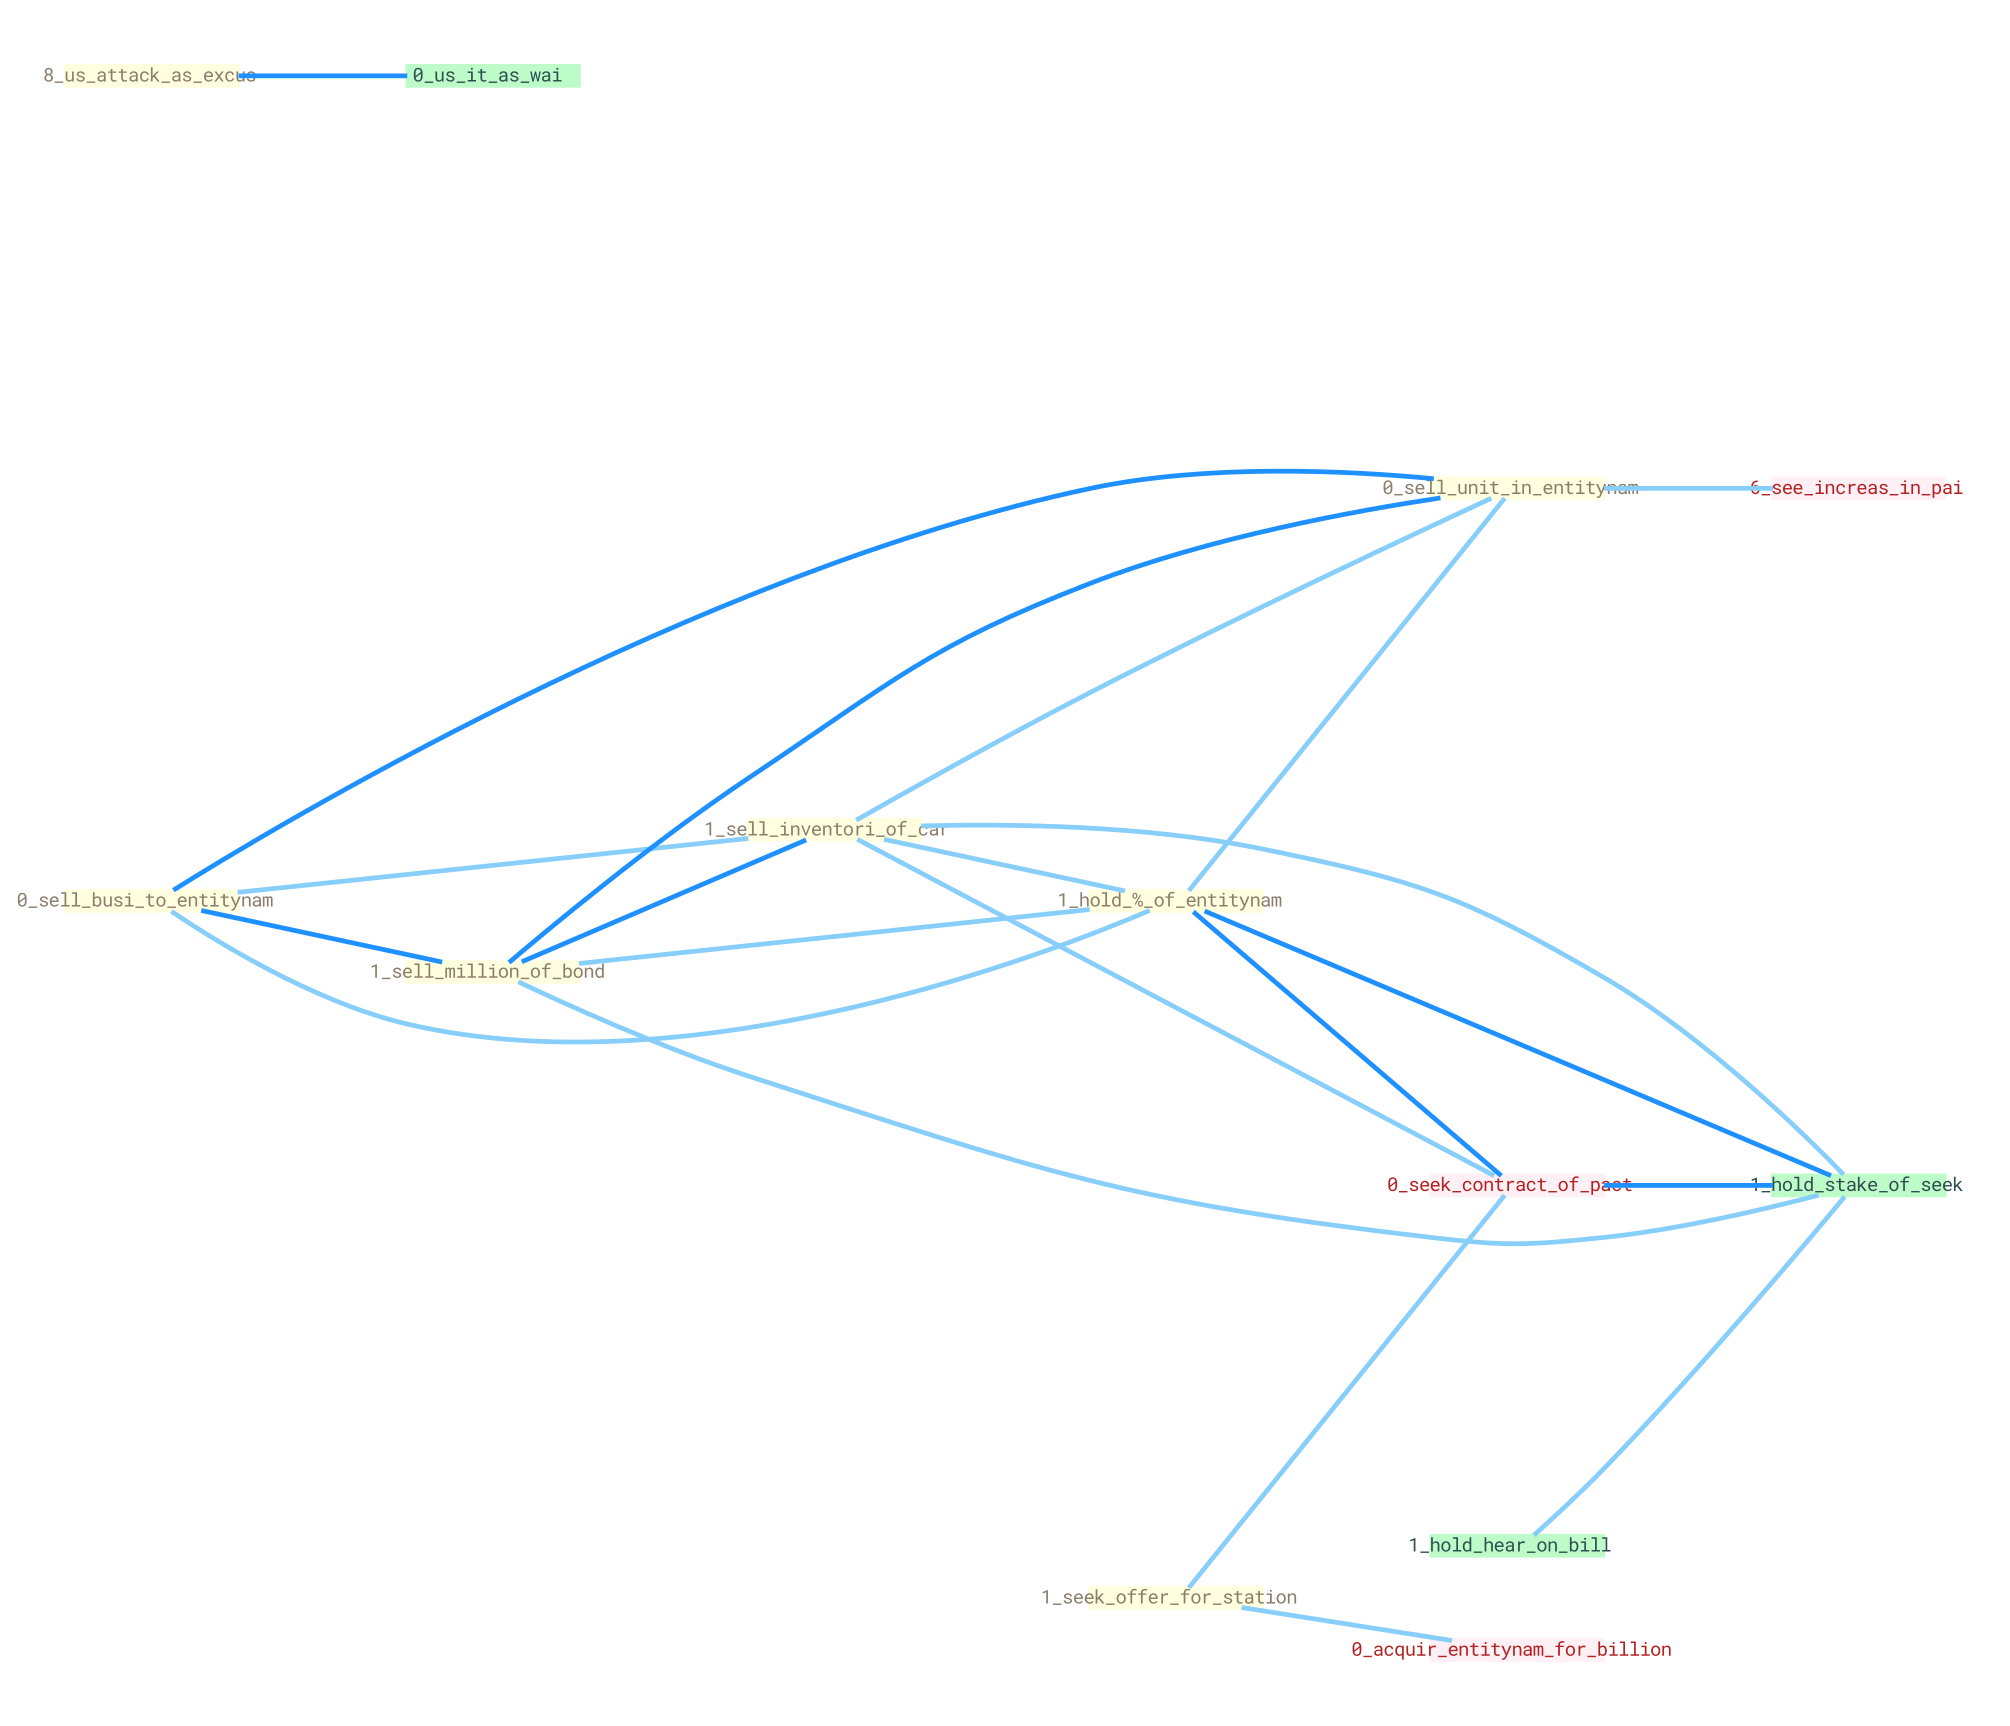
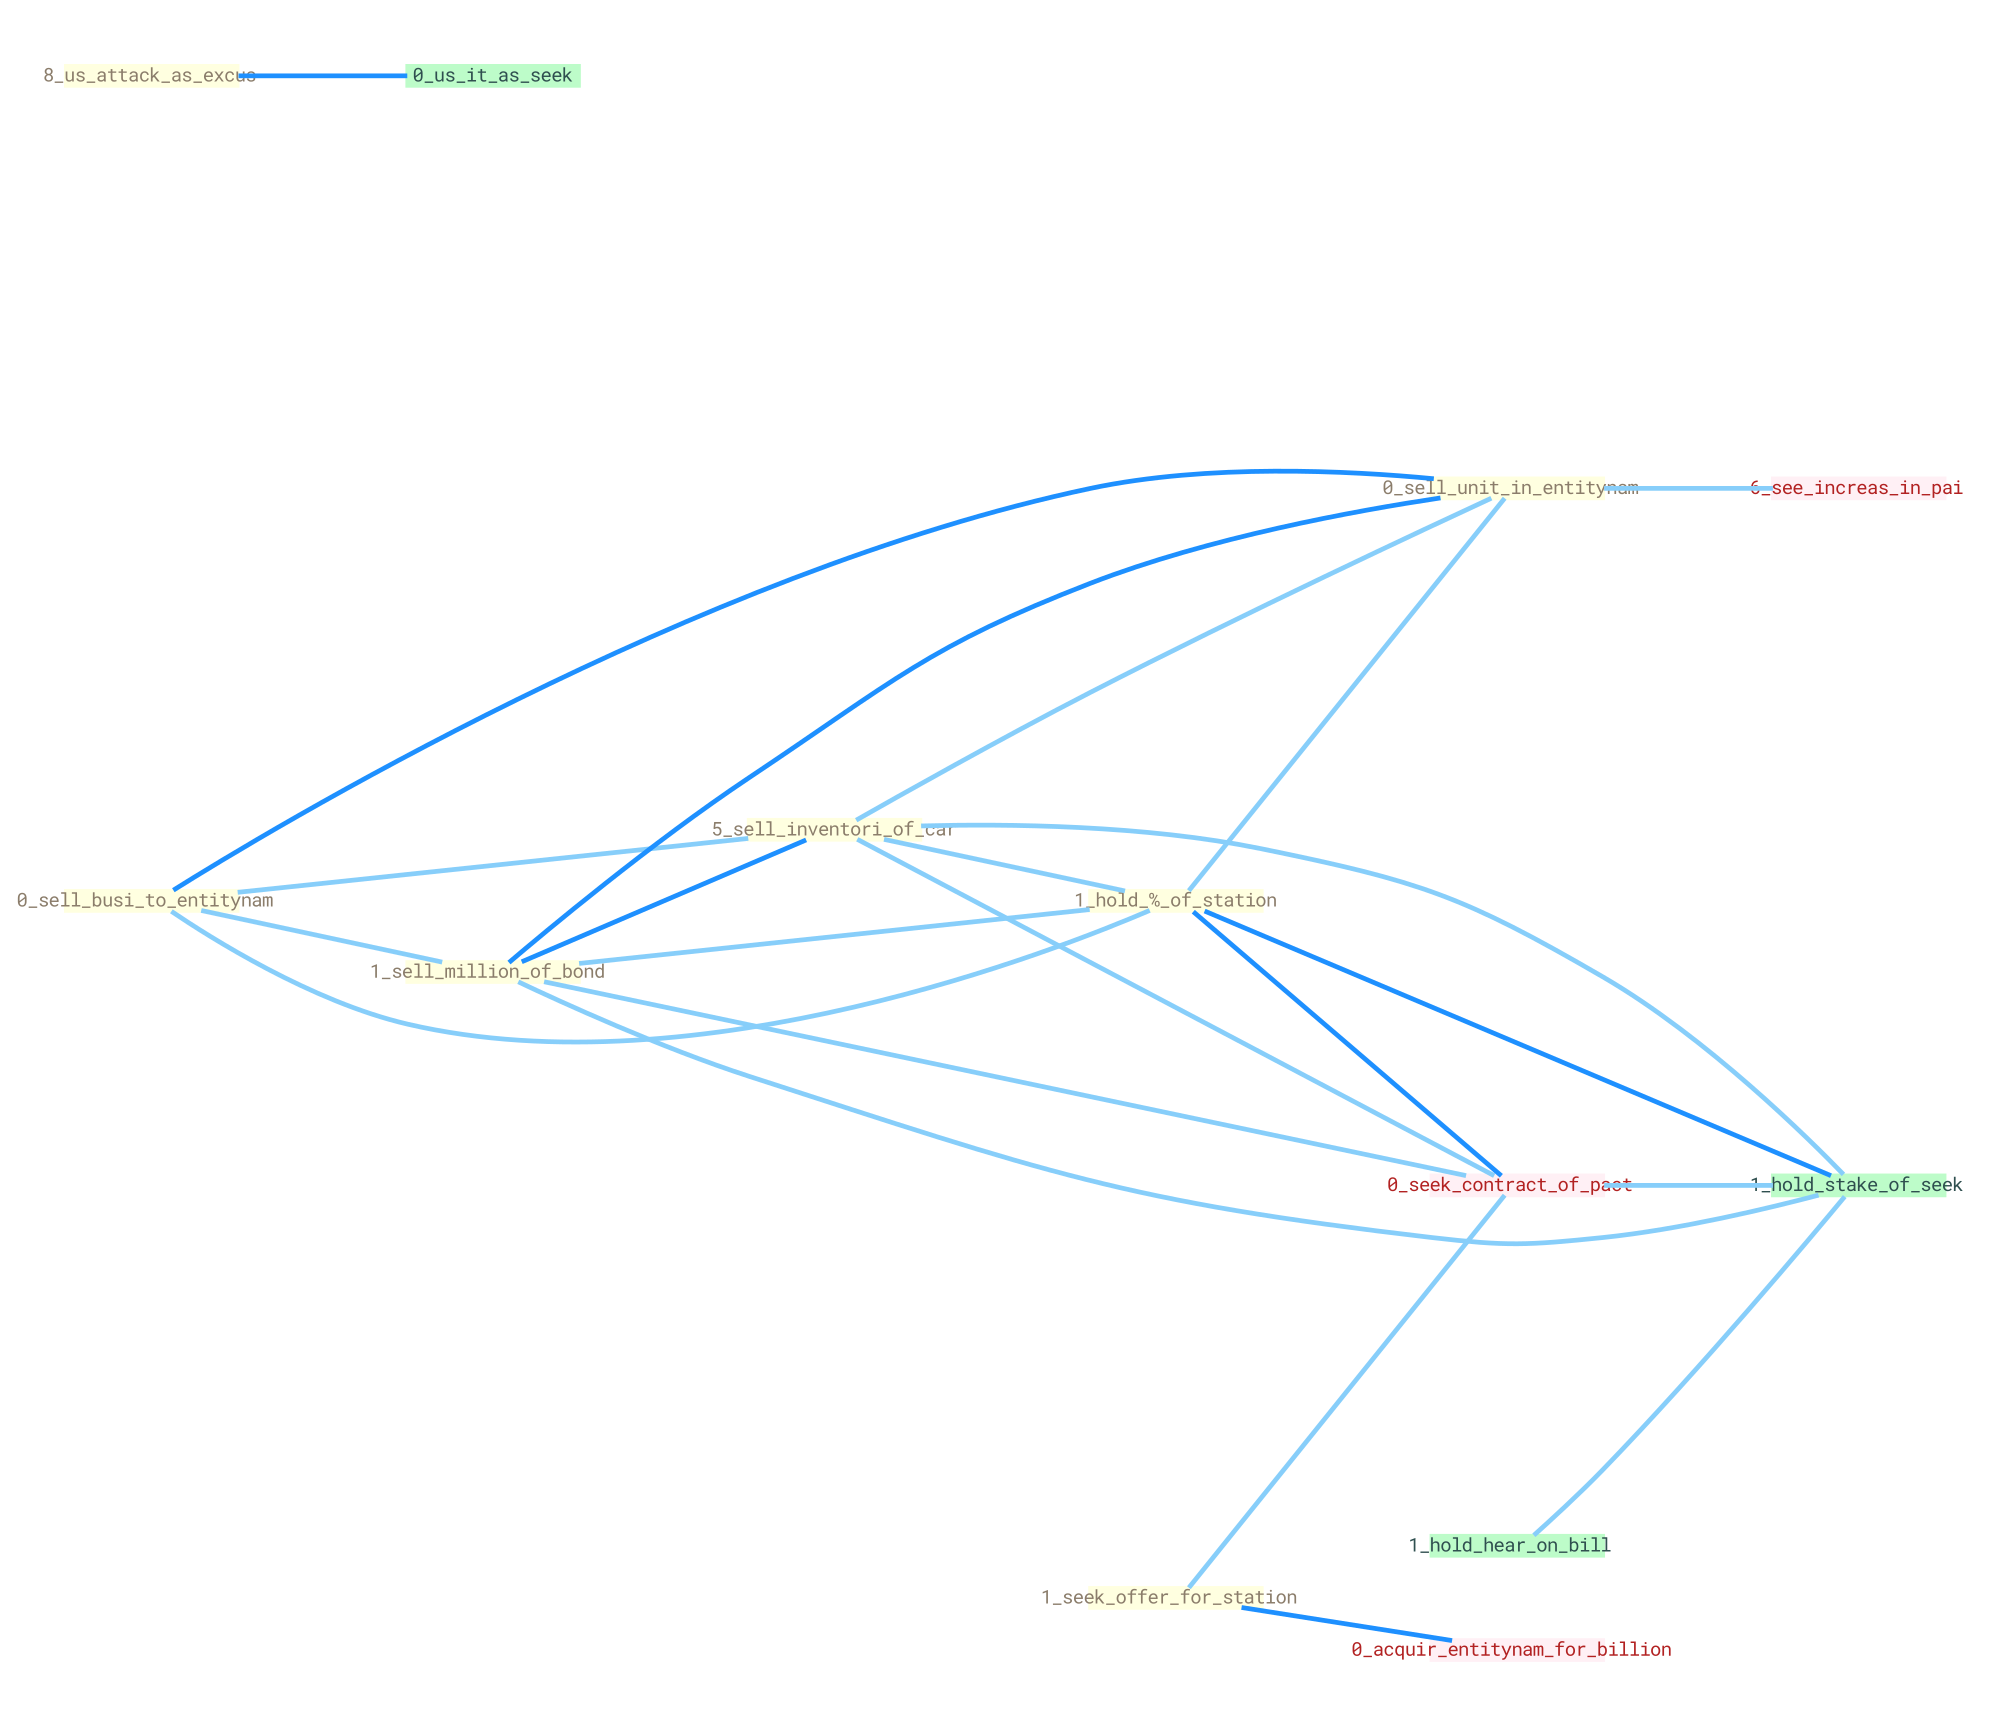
(493, 76) -> (493, 76)
(835, 830) -> (835, 830)
(1176, 901) -> (1176, 901)
(322, 936) -> (322, 936)
none -> (1005, 1079)
(1689, 1185) -> (1689, 1185)
(1347, 1624) -> (1347, 1624)
